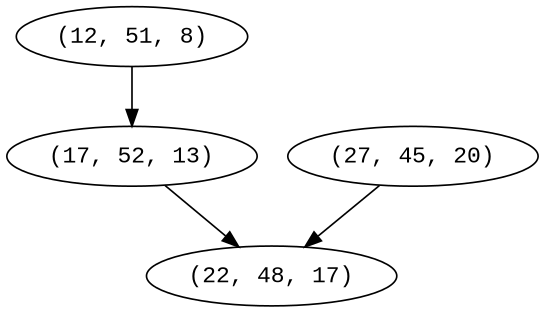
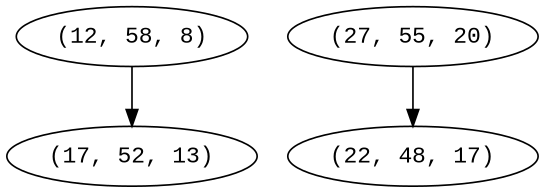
(132, 37) -> (132, 37)
(413, 156) -> (413, 37)
(195, 211) -> none
